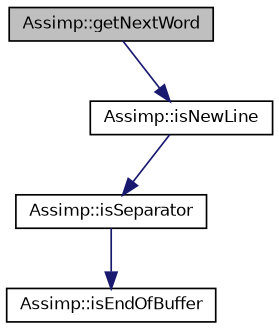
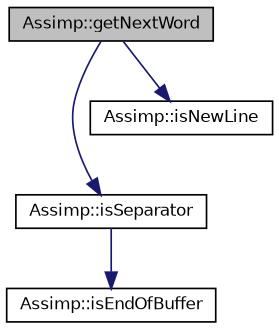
(151, 158) -> (73, 109)
